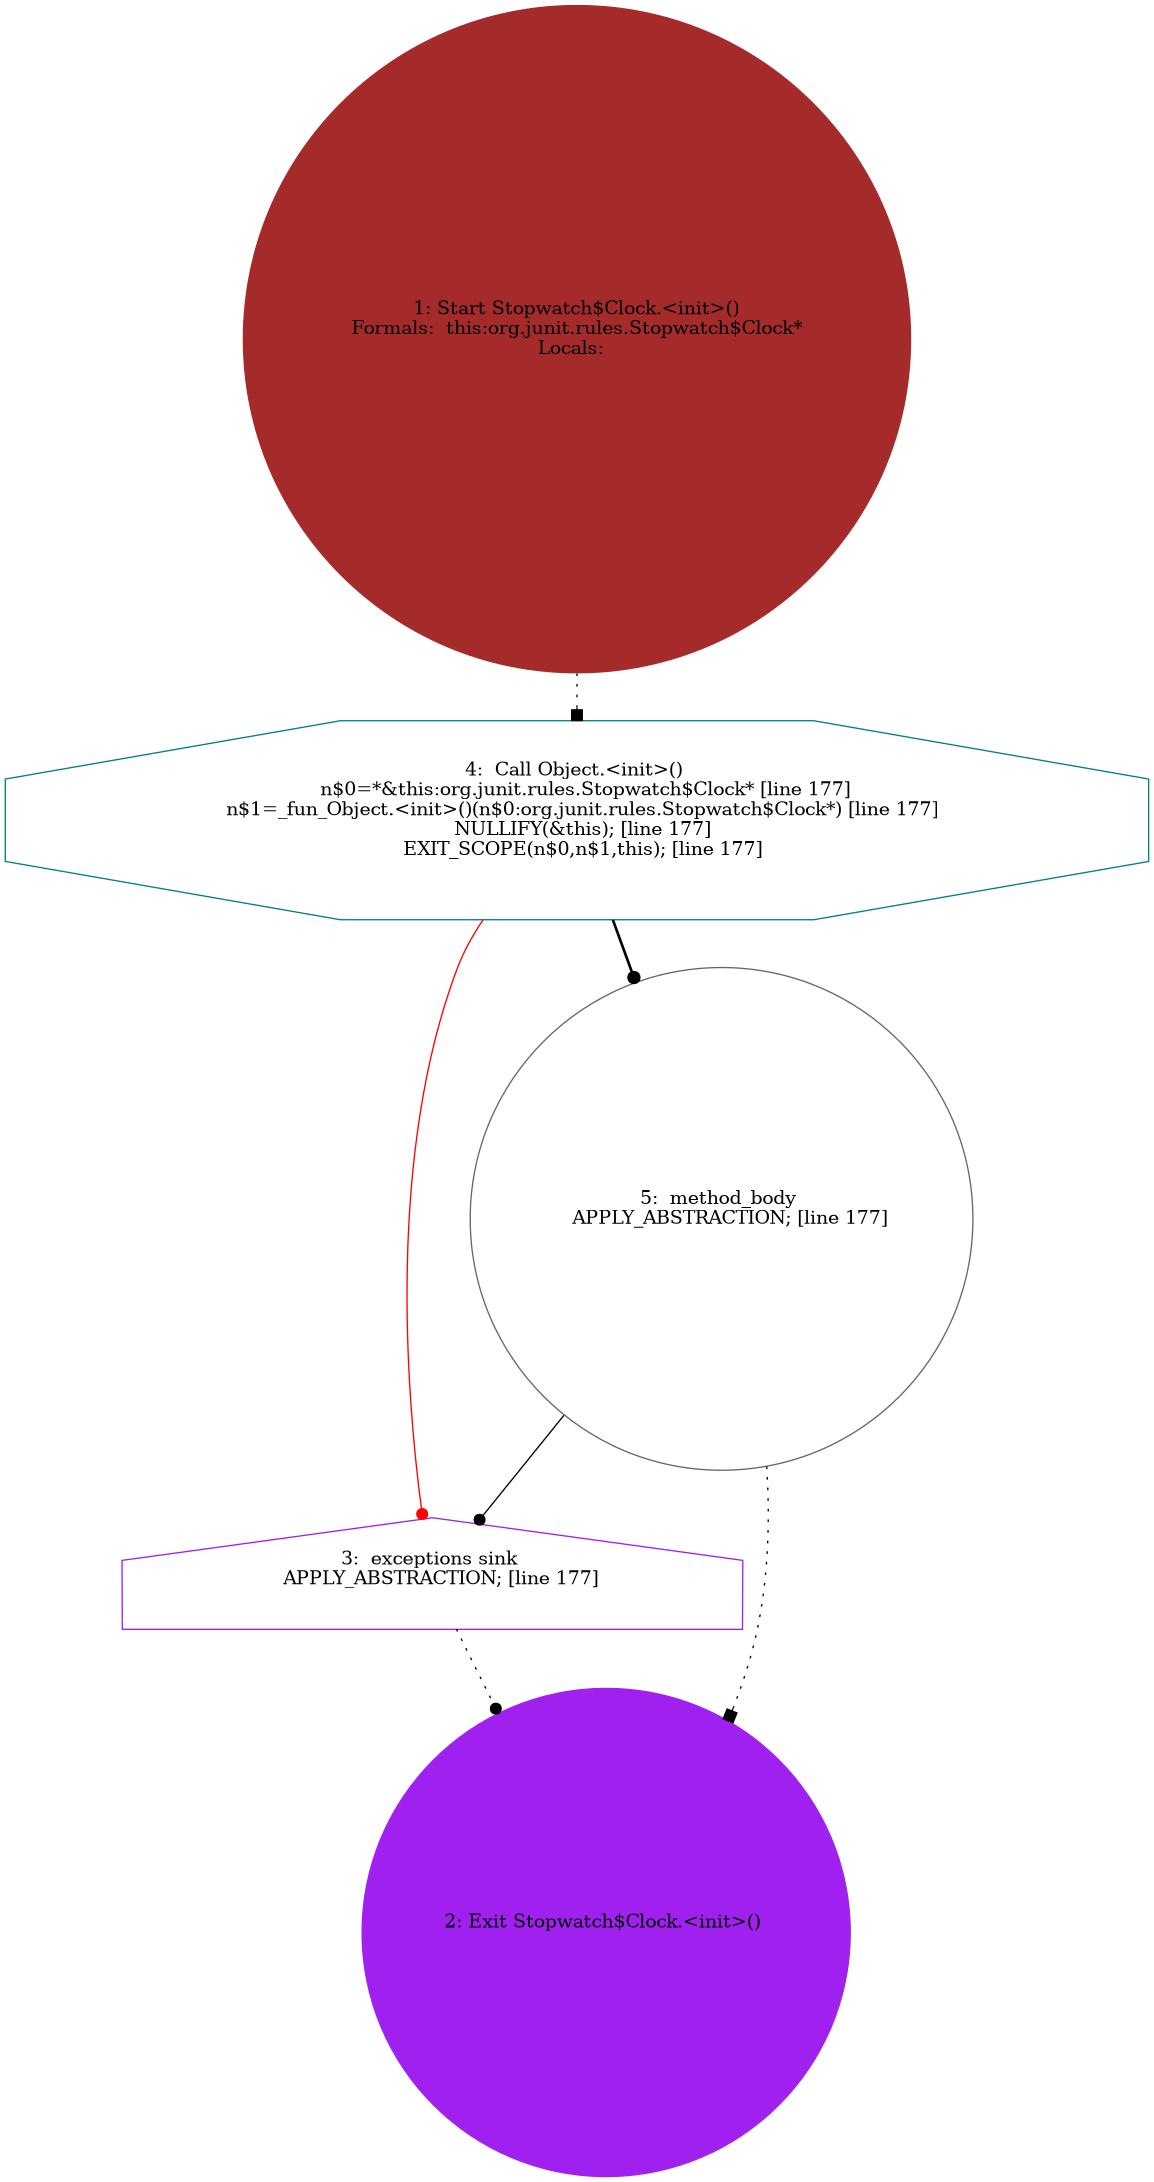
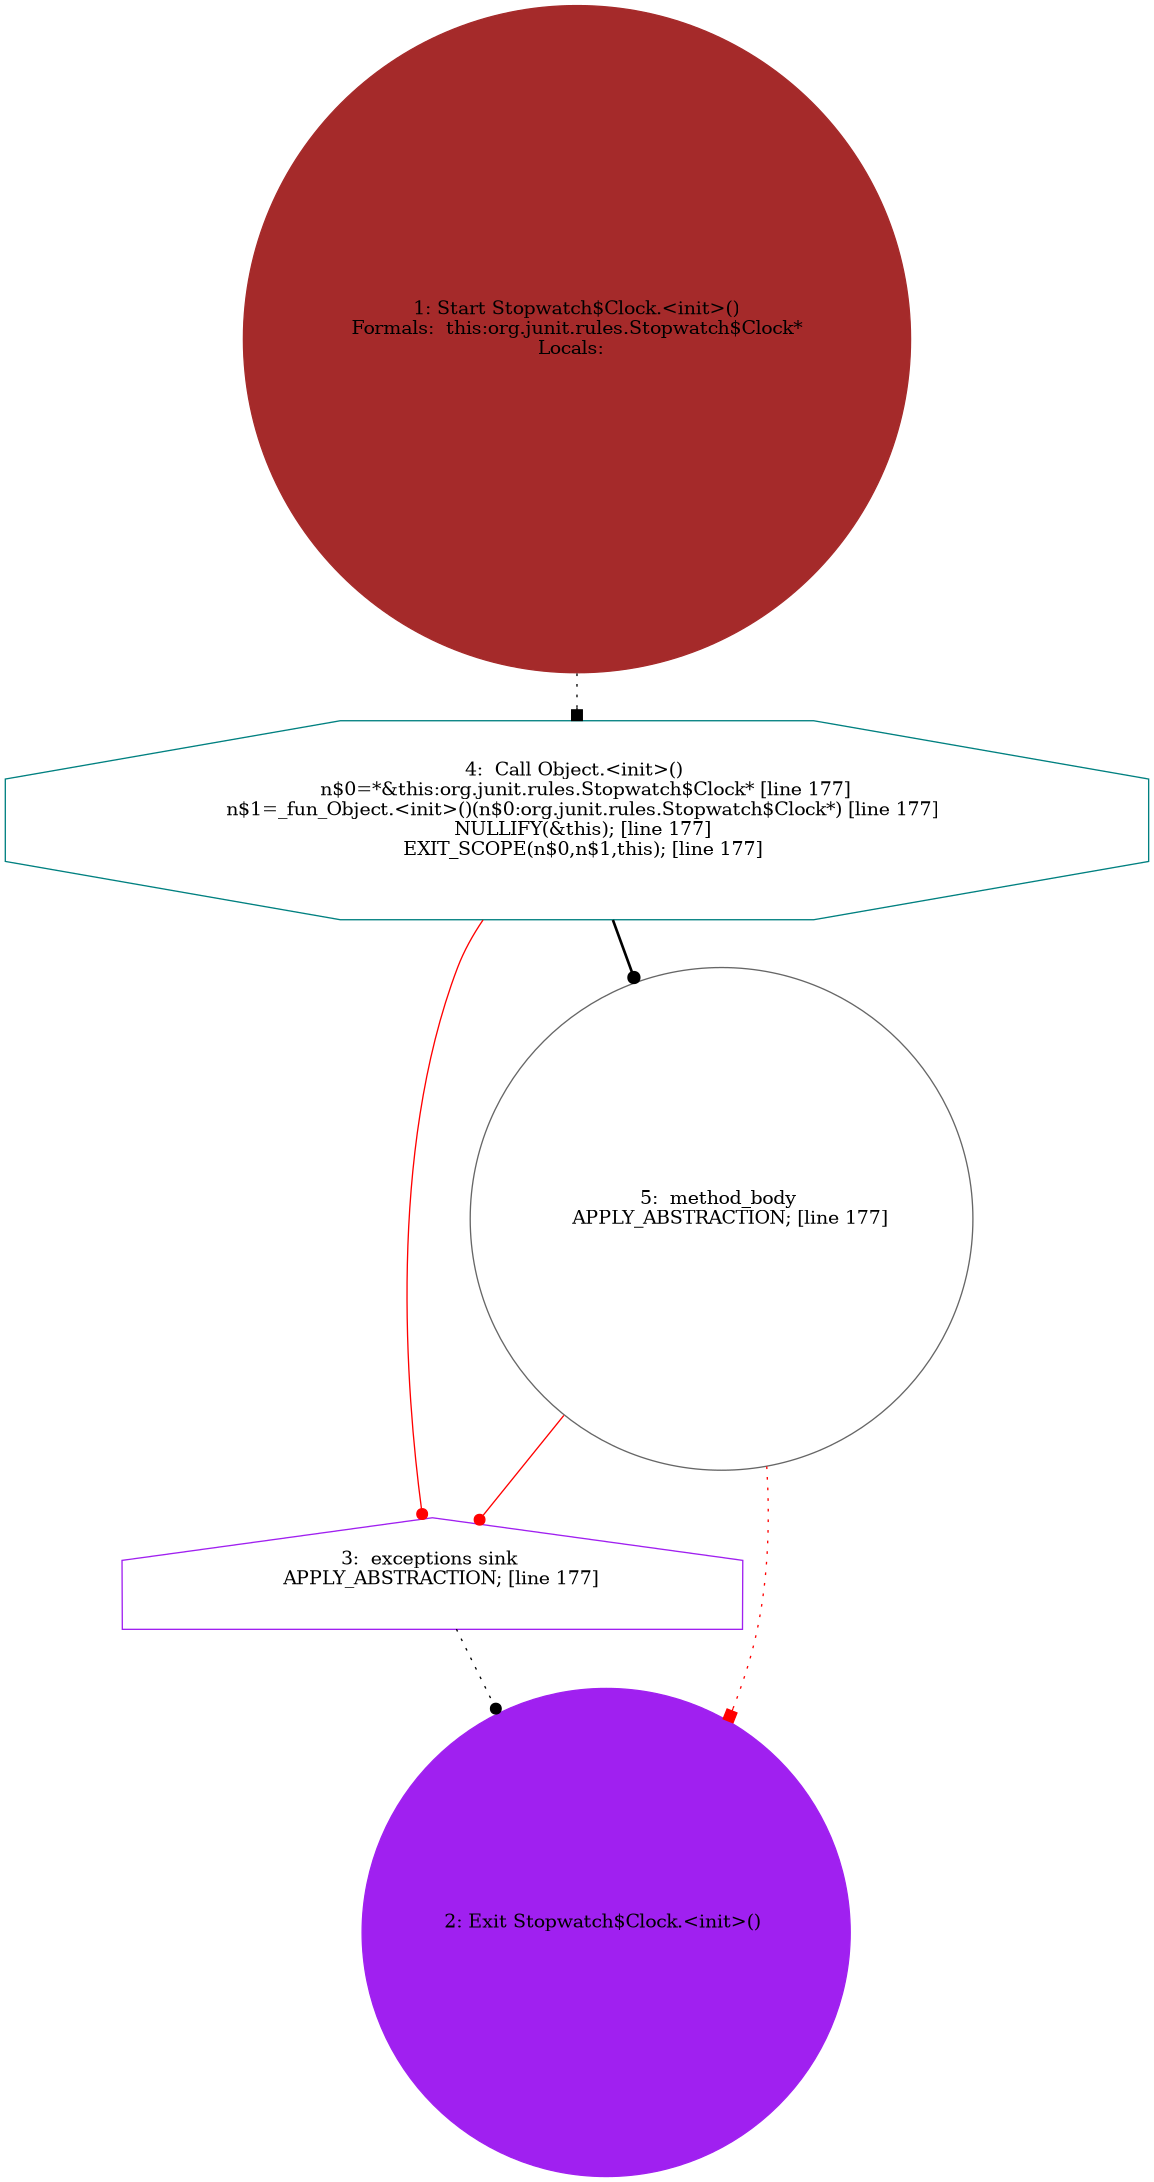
(524, 1465) -> (524, 1465)
(764, 1590) -> (764, 1590)
